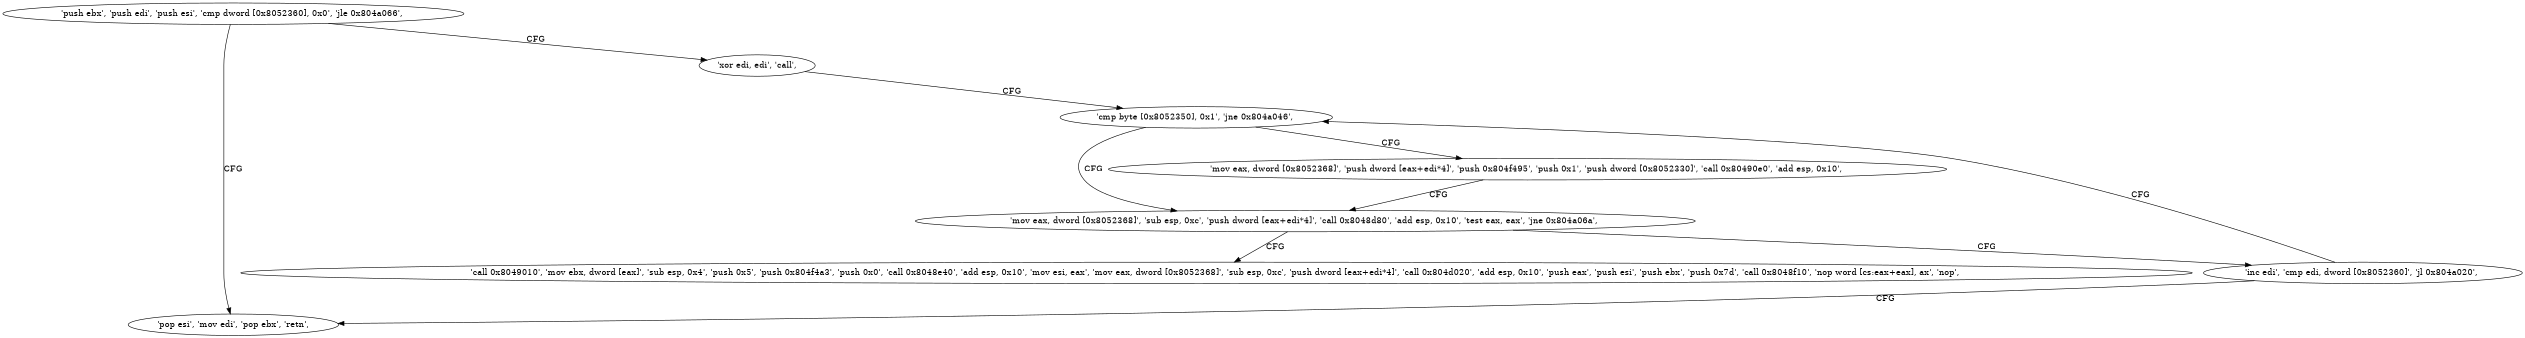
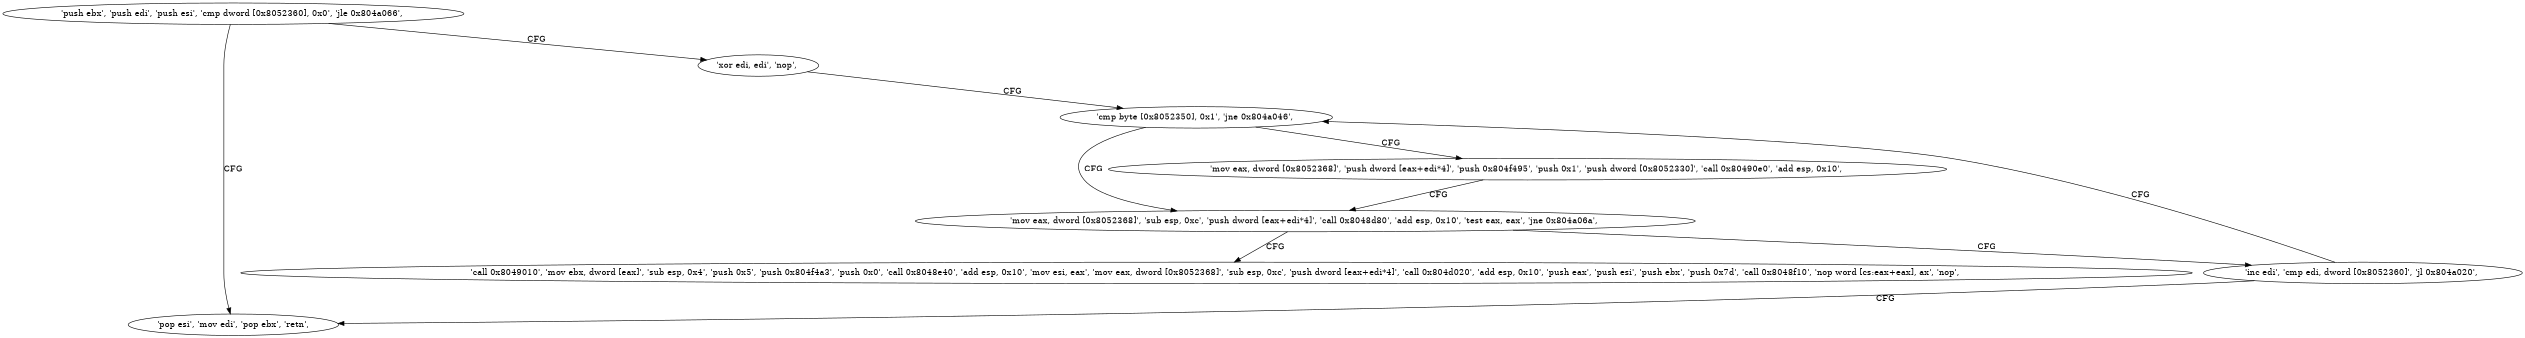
(757, 66) -> (758, 66)
